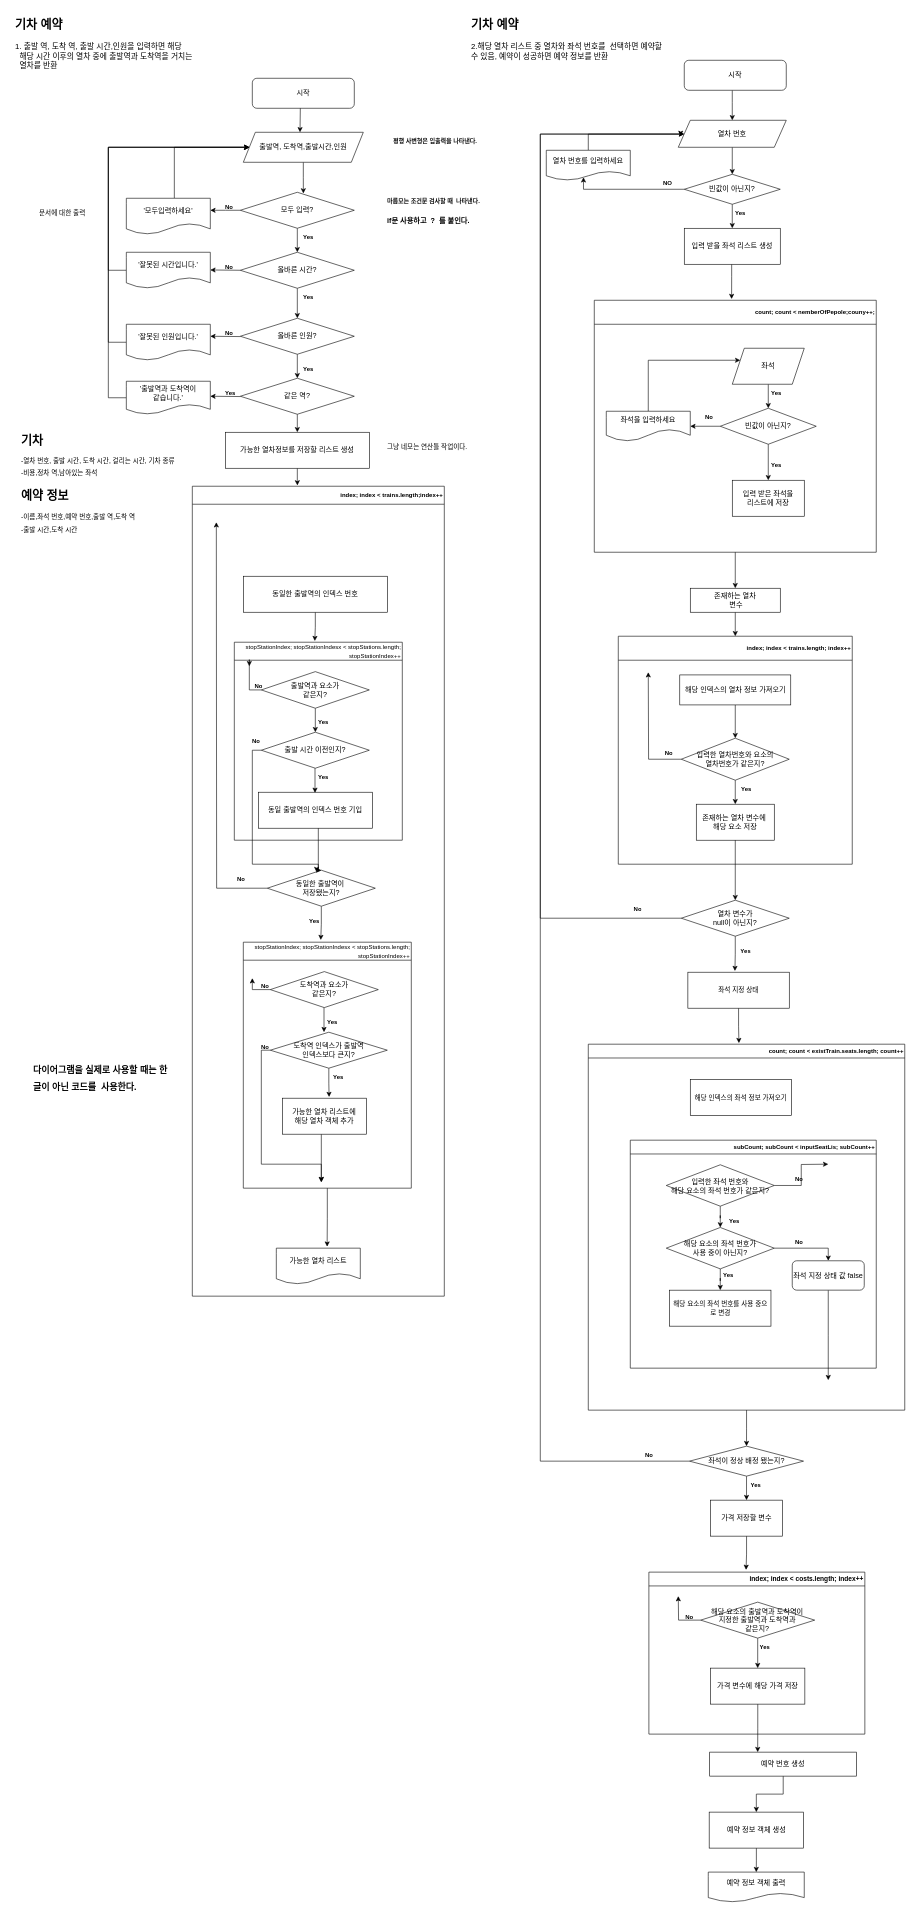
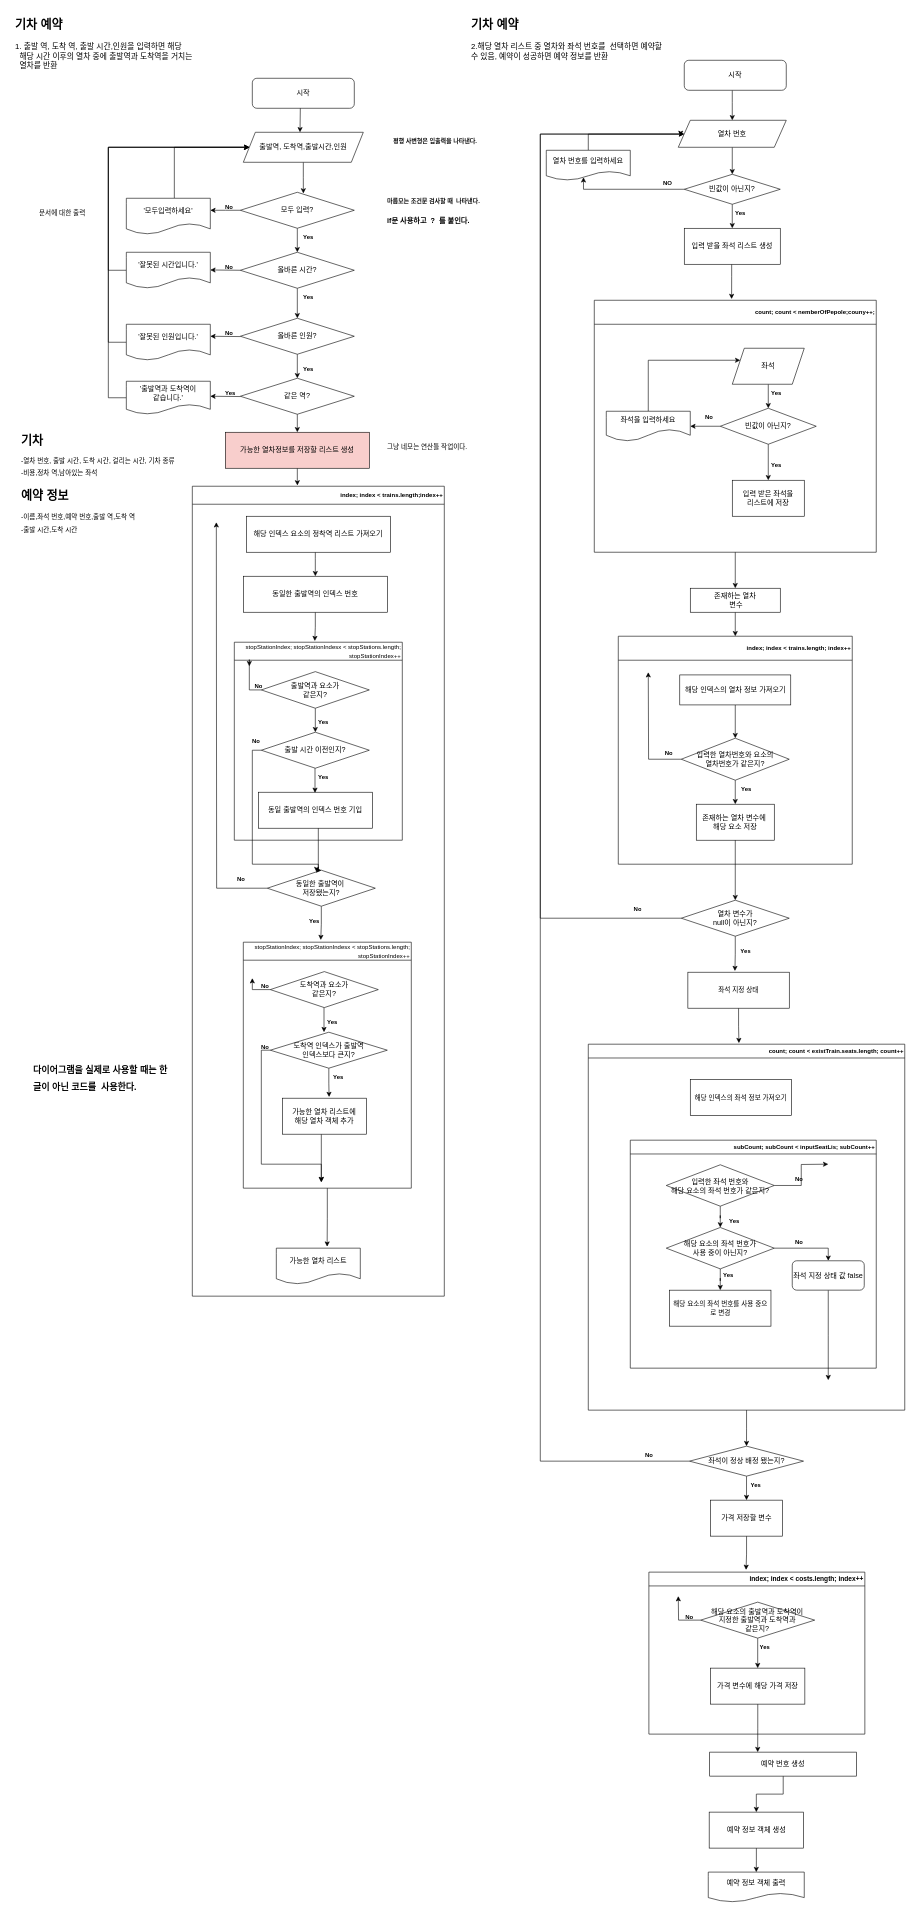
(297, 450) -> (297, 450)
none -> (318, 534)
none -> (315, 570)
